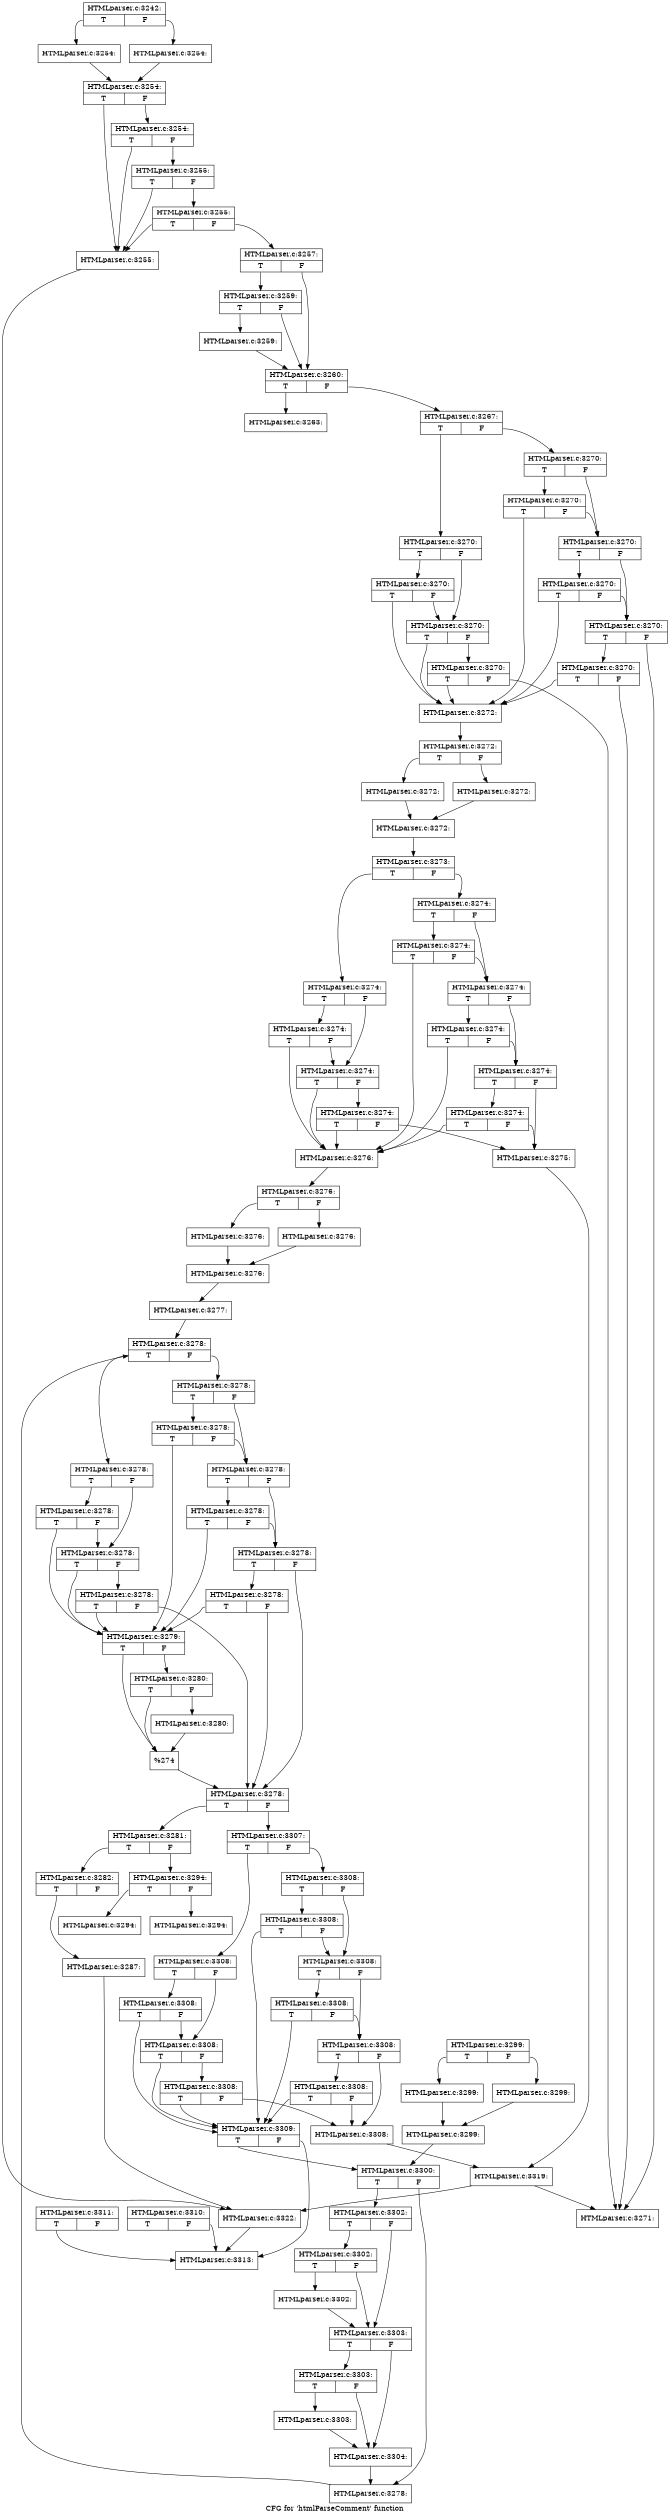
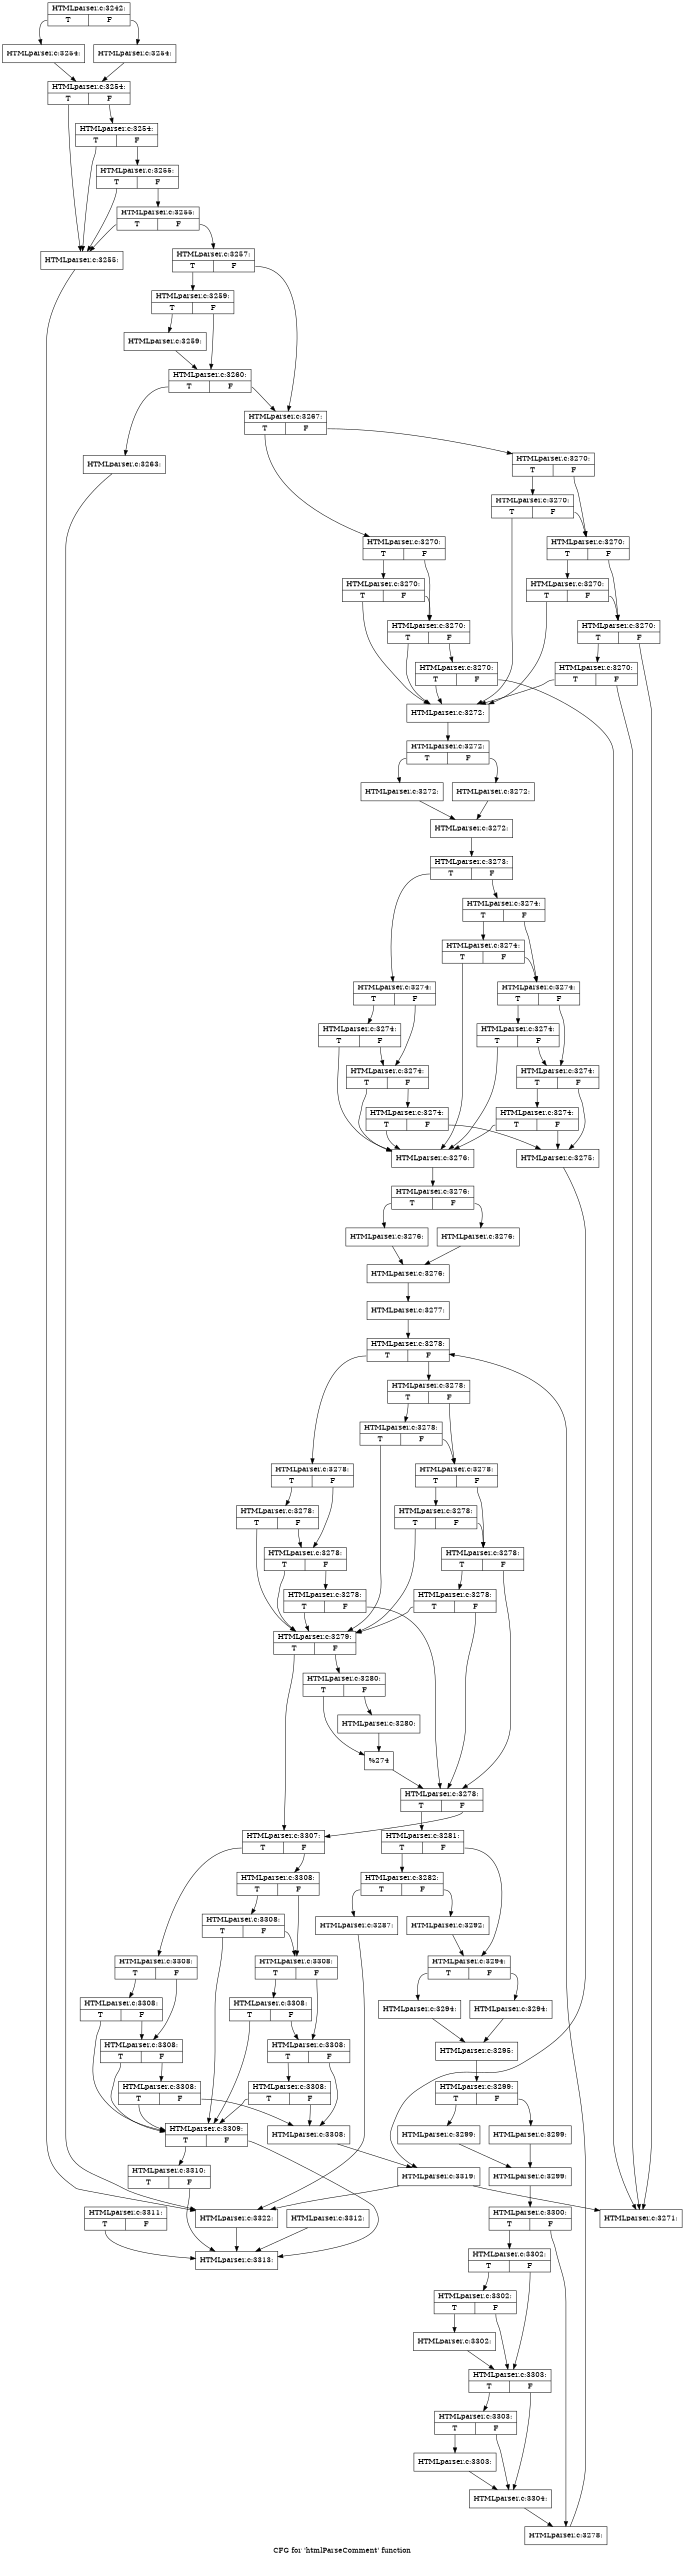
(308, 318) -> (297, 326)
none -> (66, 1374)
(128, 1705) -> (286, 1740)
none -> (448, 1926)
none -> (477, 2051)
(295, 2159) -> (185, 2154)
none -> (328, 2219)
